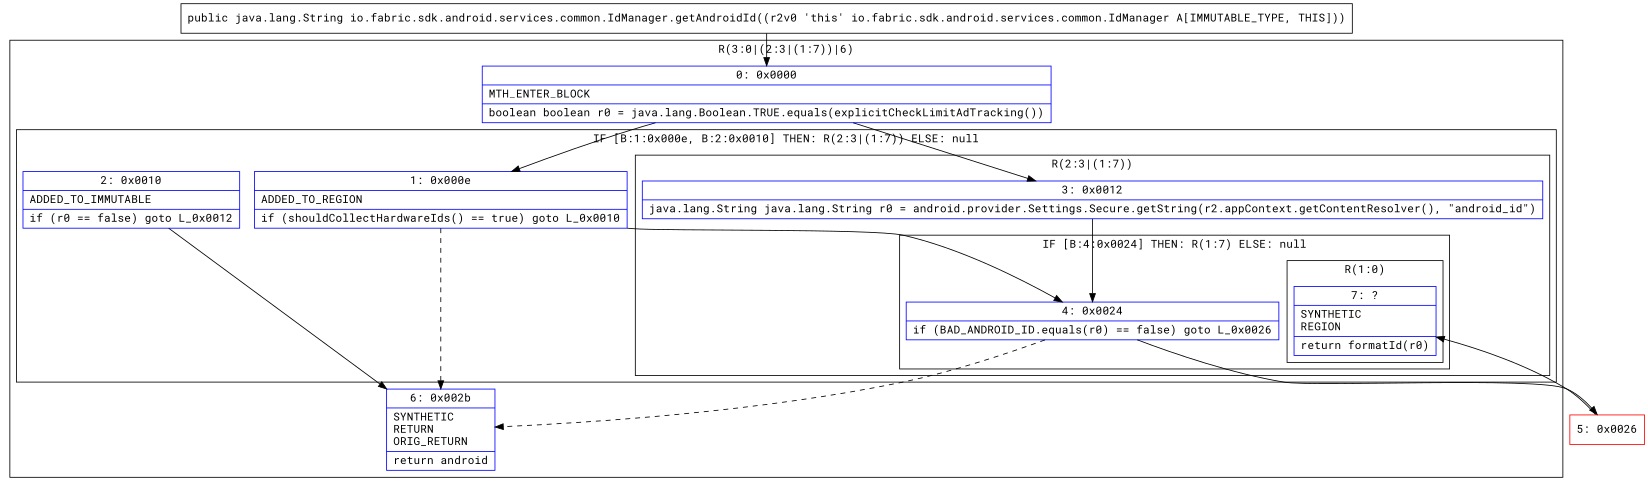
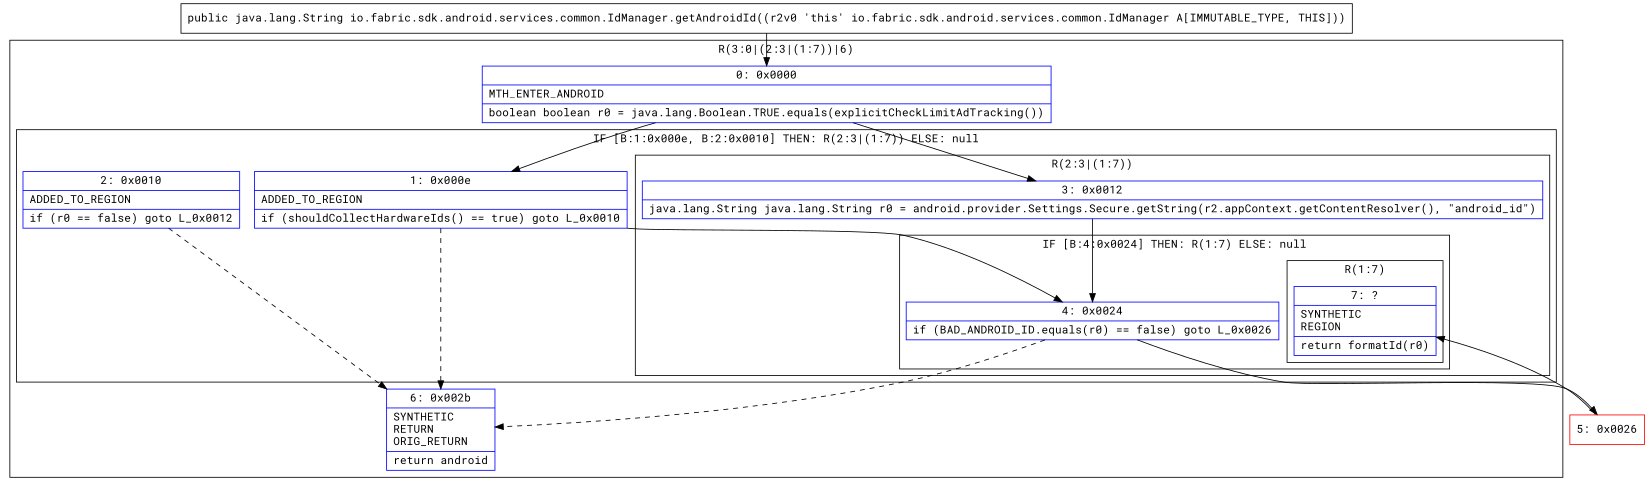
(540, 94) -> (547, 94)
(91, 199) -> (80, 199)
(1365, 270) -> (1365, 270)
(274, 306) -> (274, 306)
